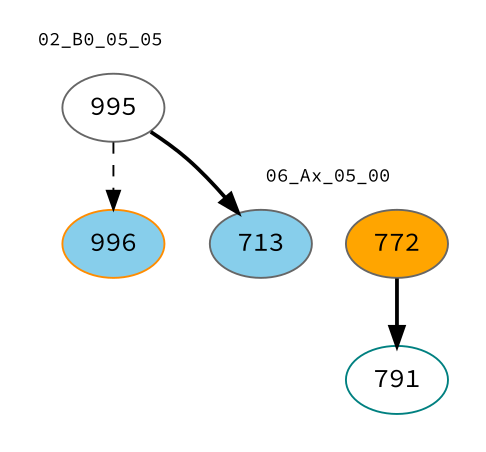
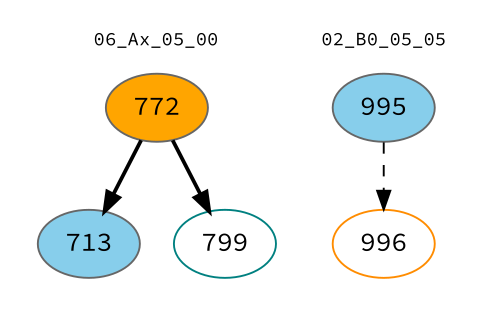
(113, 108) -> (384, 108)
(207, 177) -> (127, 167)
(113, 244) -> (384, 244)
(397, 380) -> (225, 244)
